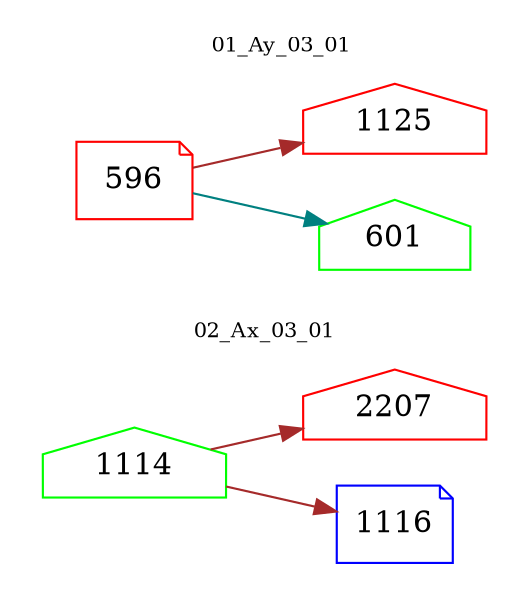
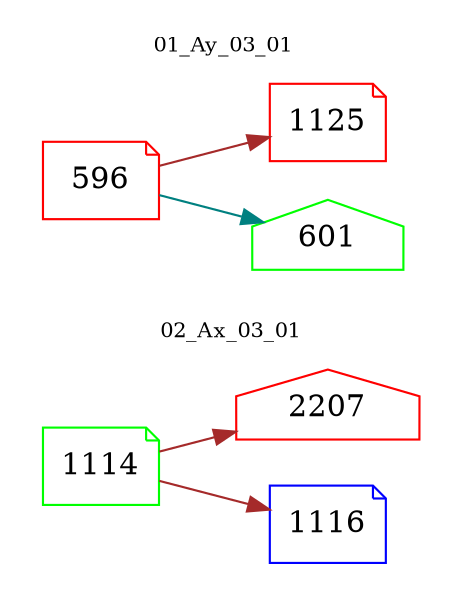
(395, 122) -> (328, 122)
(134, 466) -> (101, 466)
